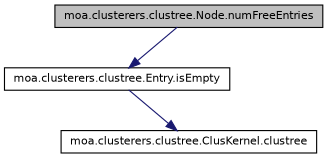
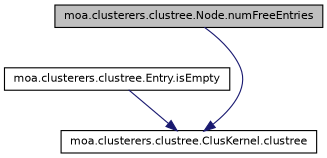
(157, 44) -> (242, 74)
